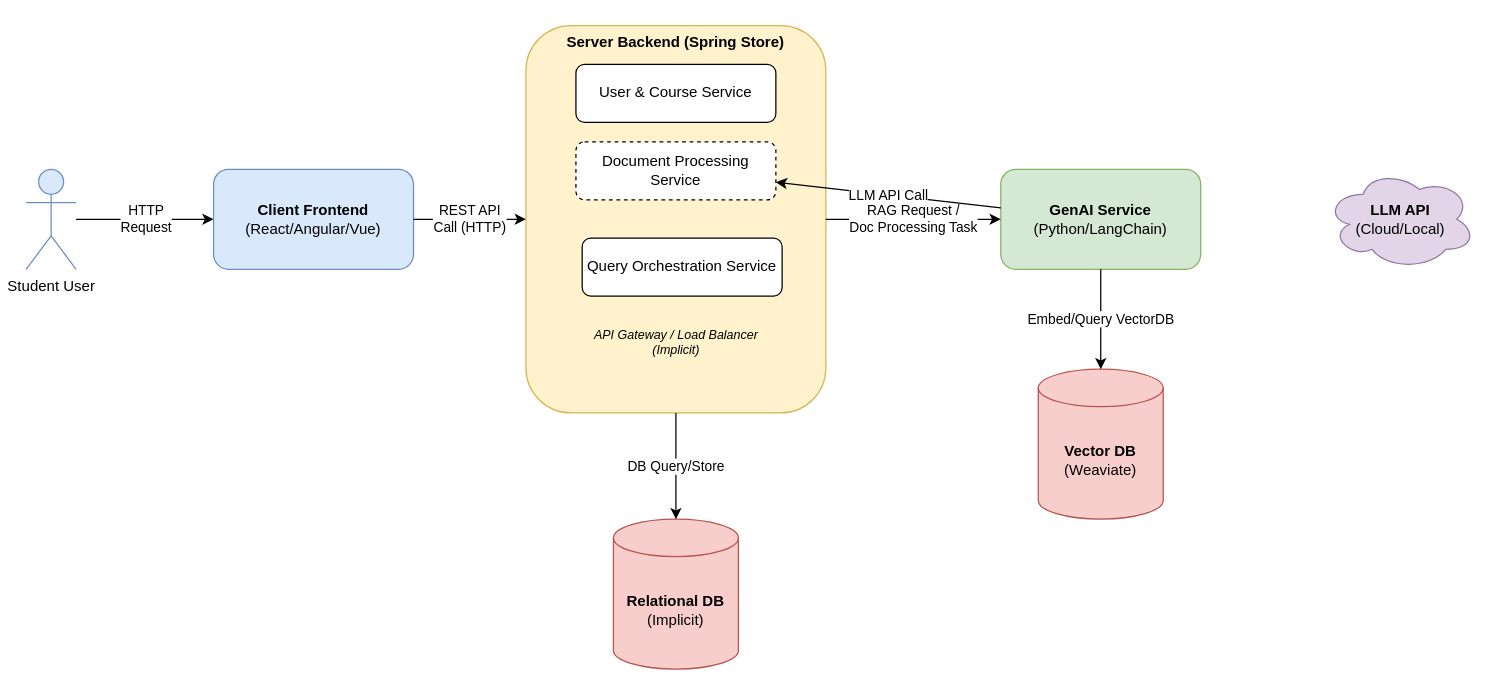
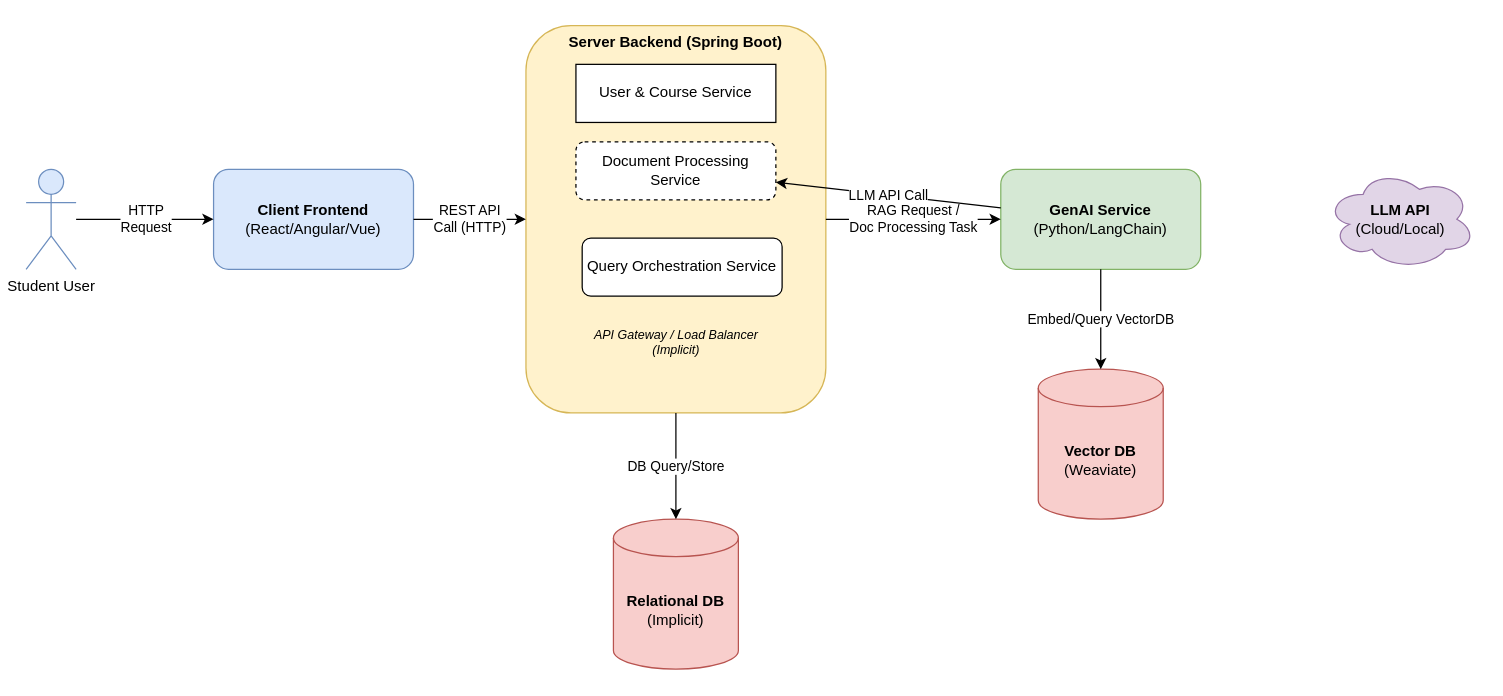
(676, 43) -> (676, 43)
(676, 93) -> (676, 93)
